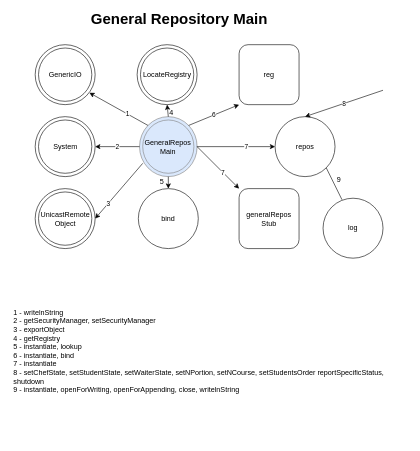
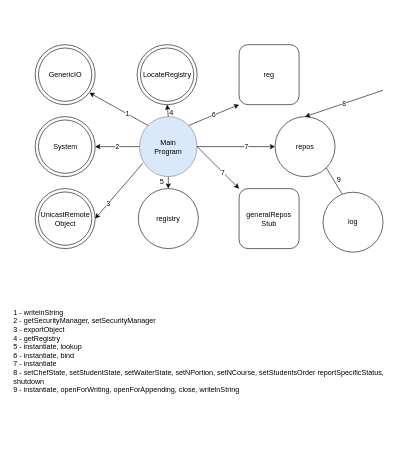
(179, 18) -> none
(168, 147) -> none
(168, 219) -> (168, 219)
(353, 228) -> (353, 222)
